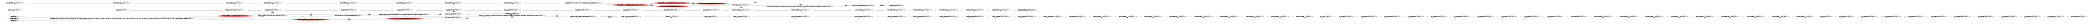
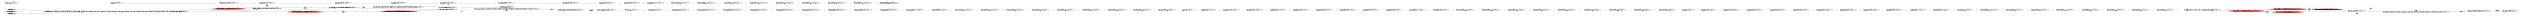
none -> (1965, 10)
